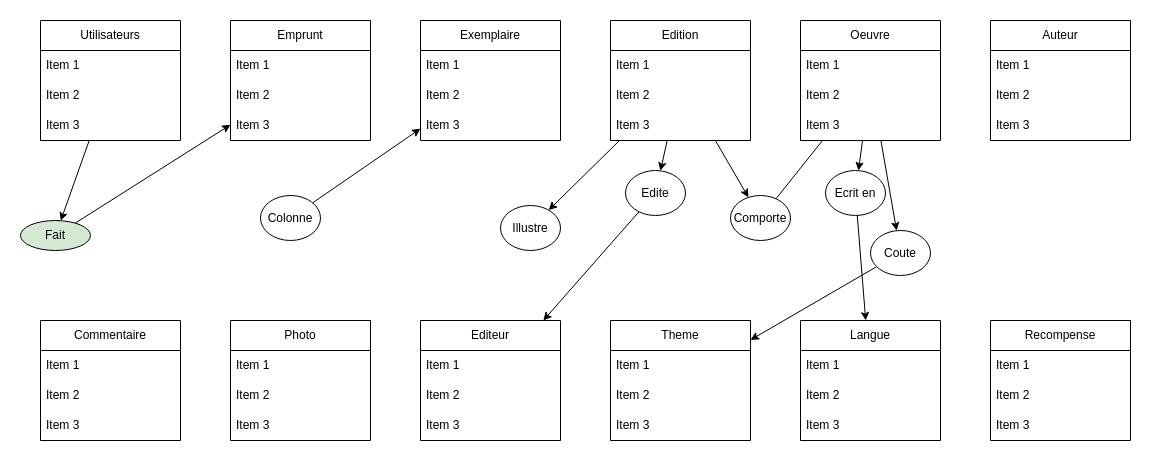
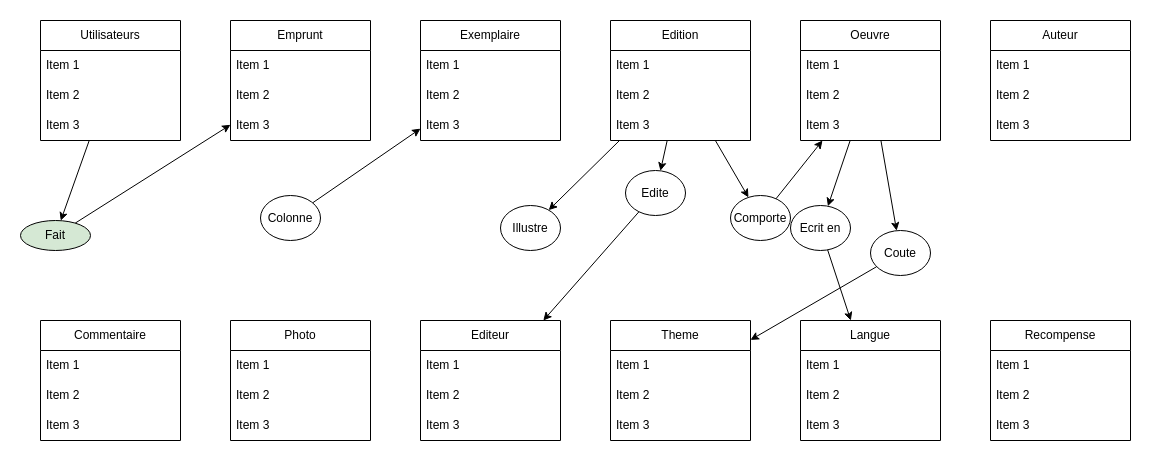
(819, 145) -> (817, 147)
(856, 193) -> (821, 228)
